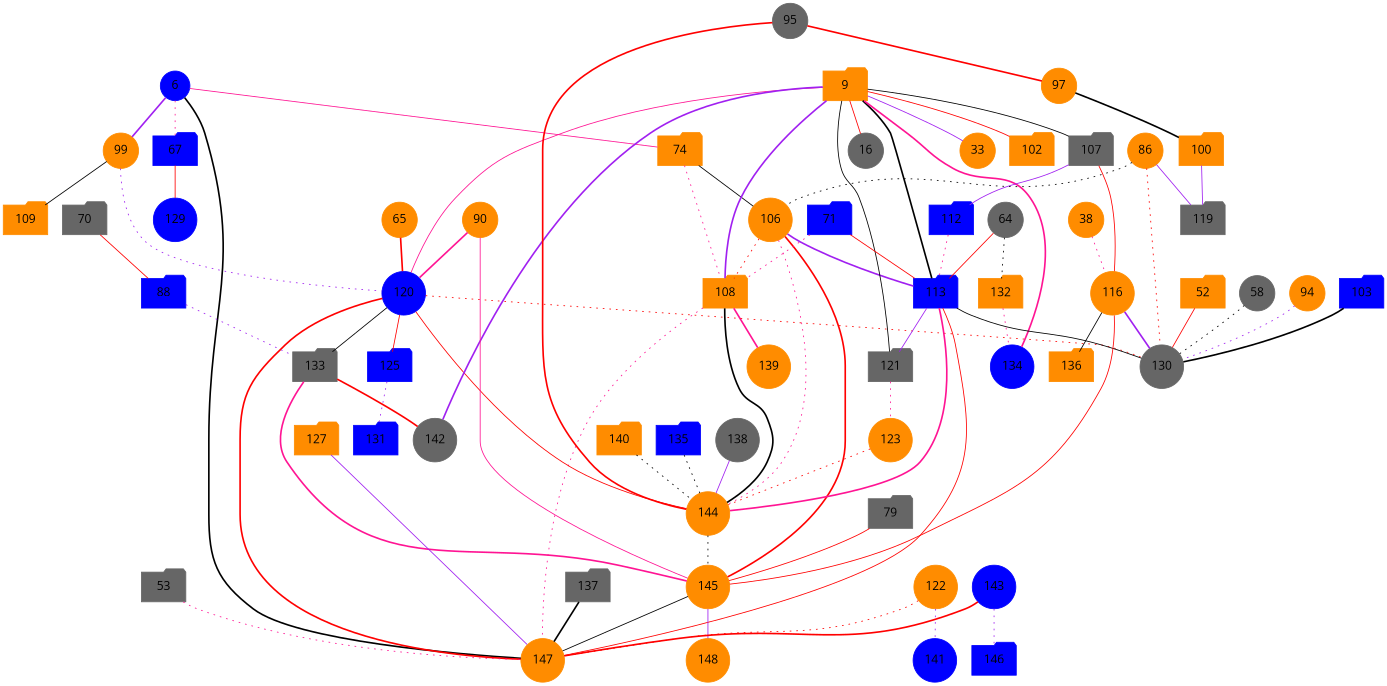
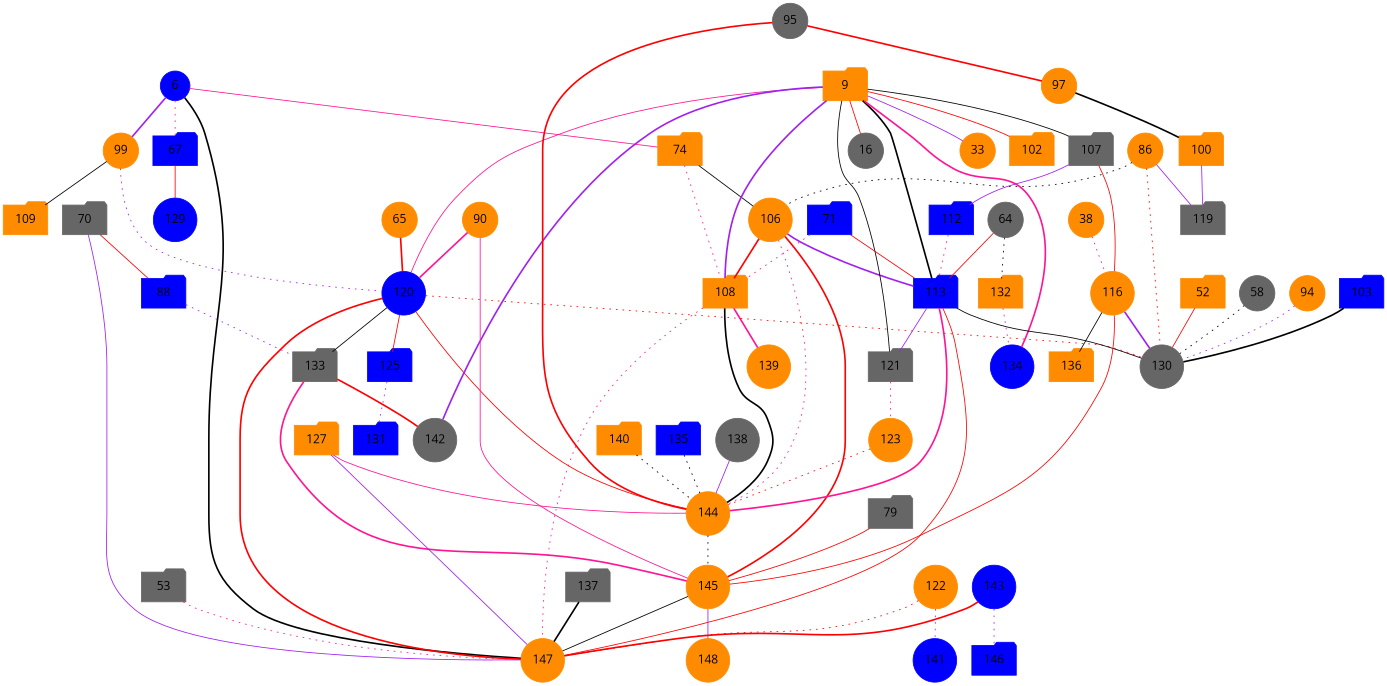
(747, 259) -> (747, 259)
none -> (506, 502)
none -> (138, 611)
